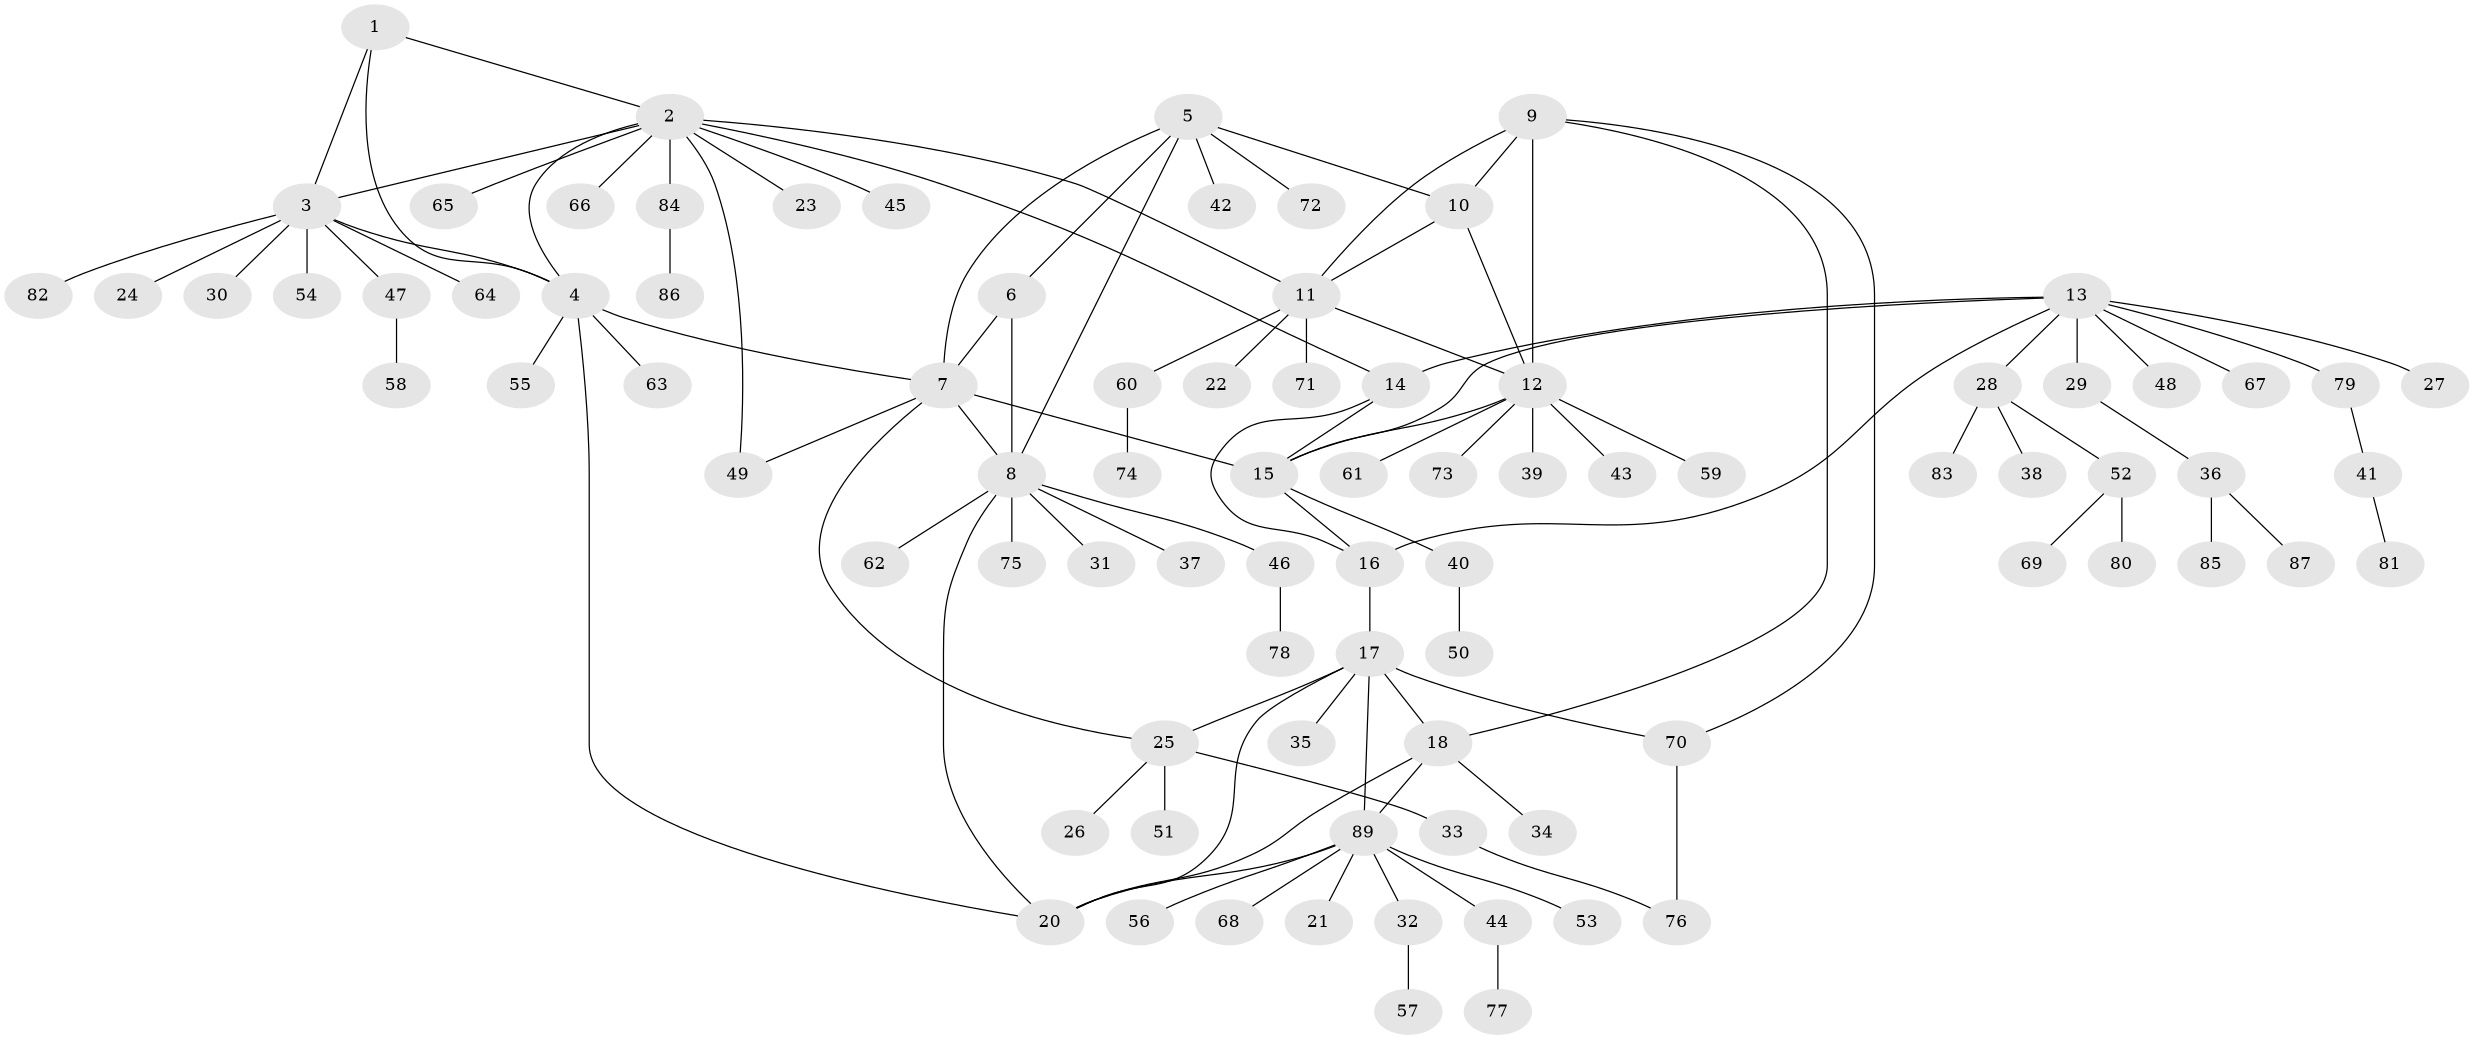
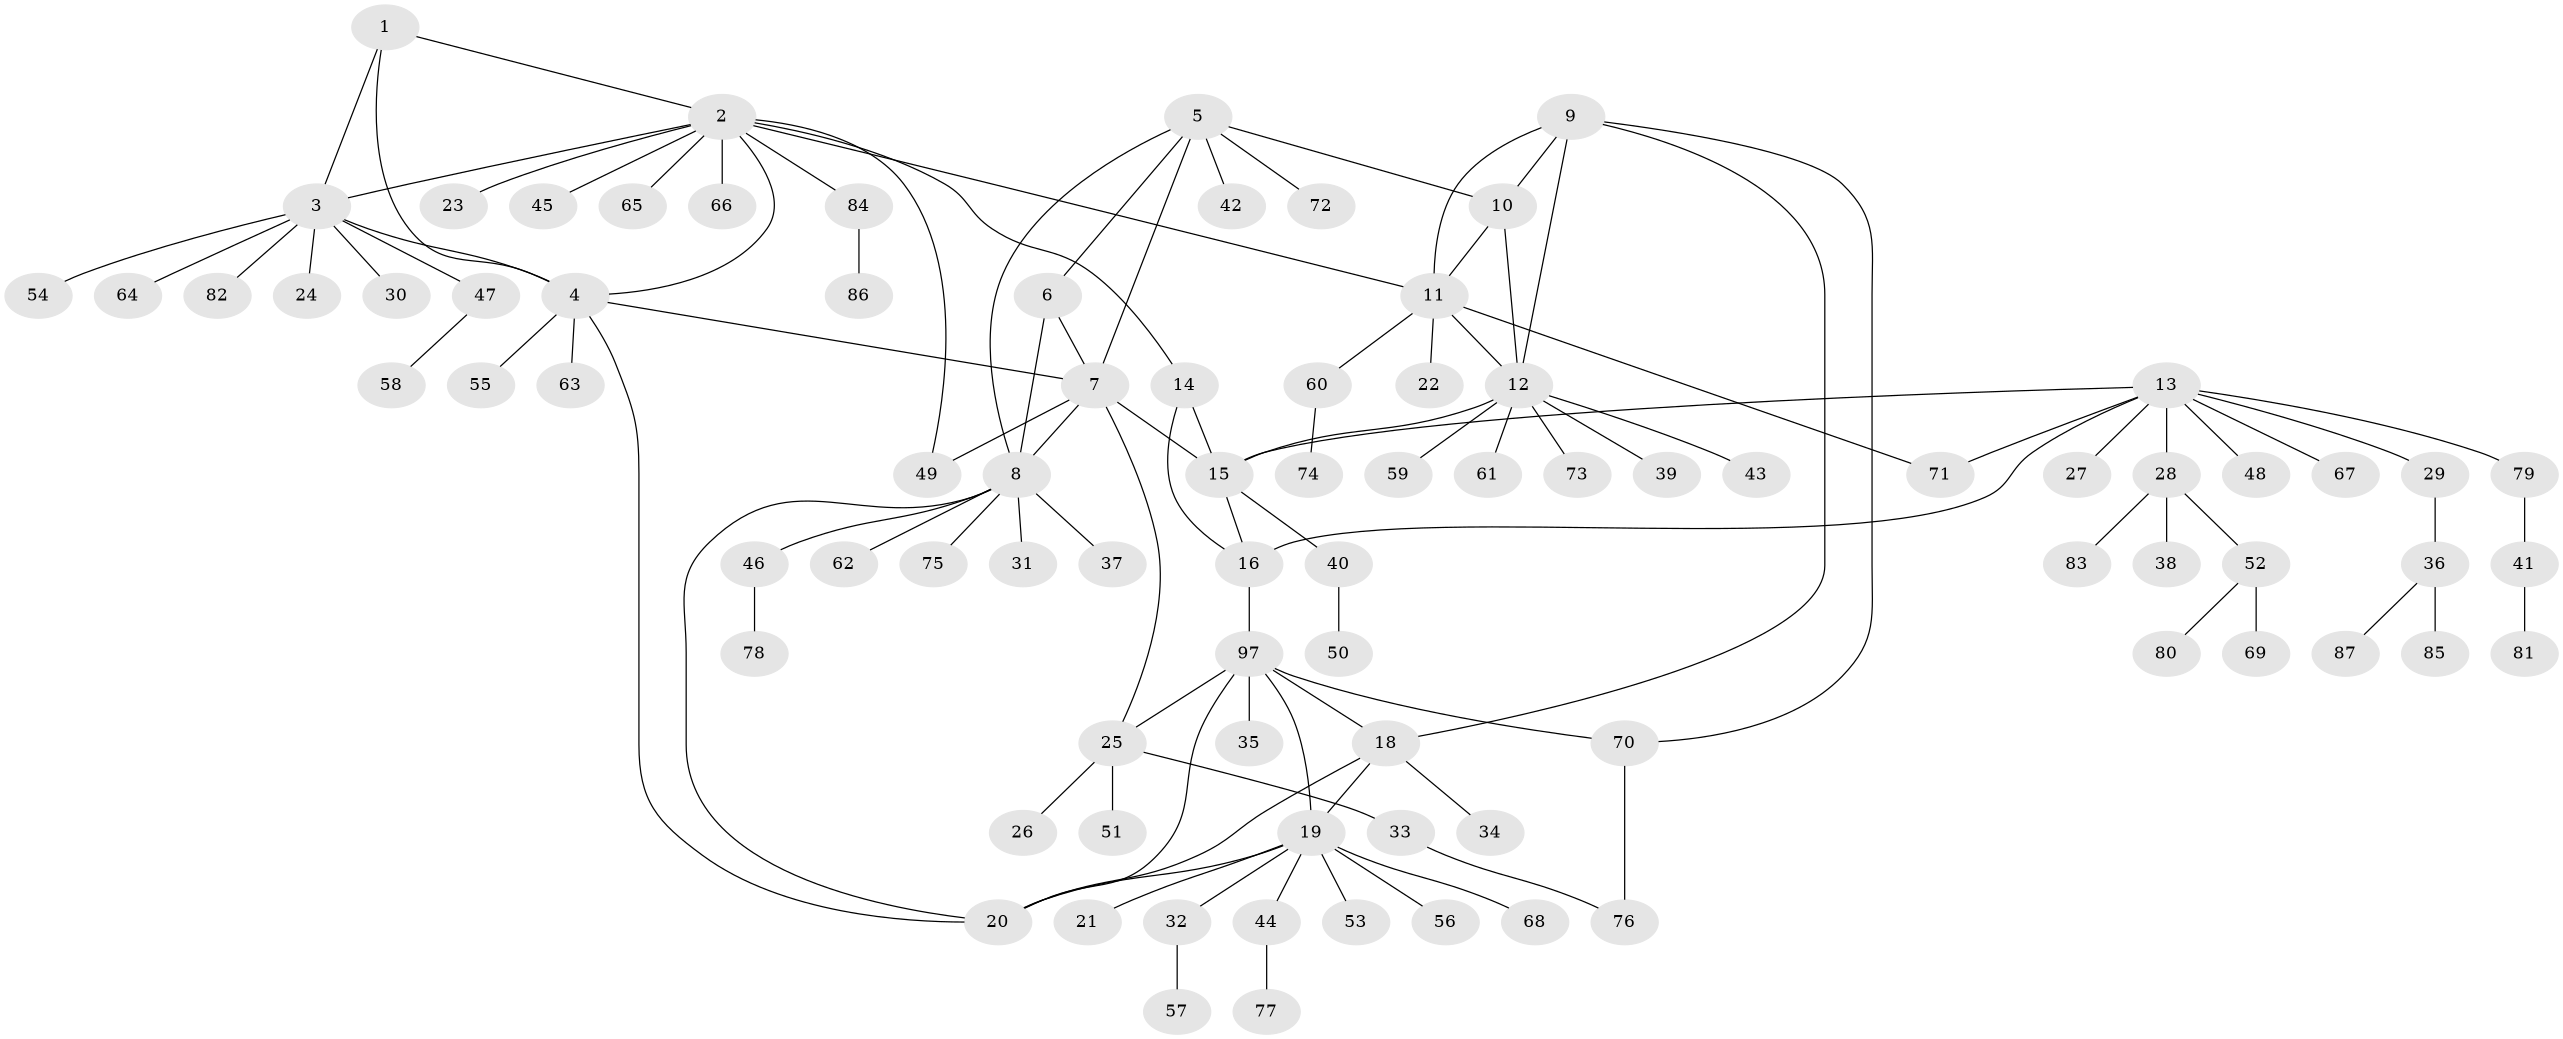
(1730, 315) -> (2053, 429)
(1370, 654) -> (1249, 654)
(1364, 833) -> (1311, 833)
